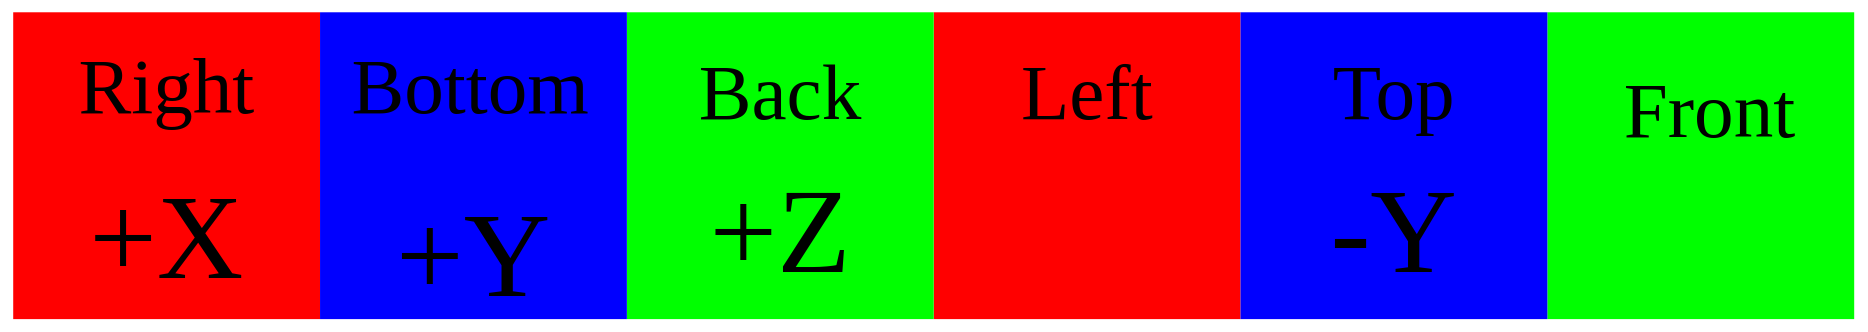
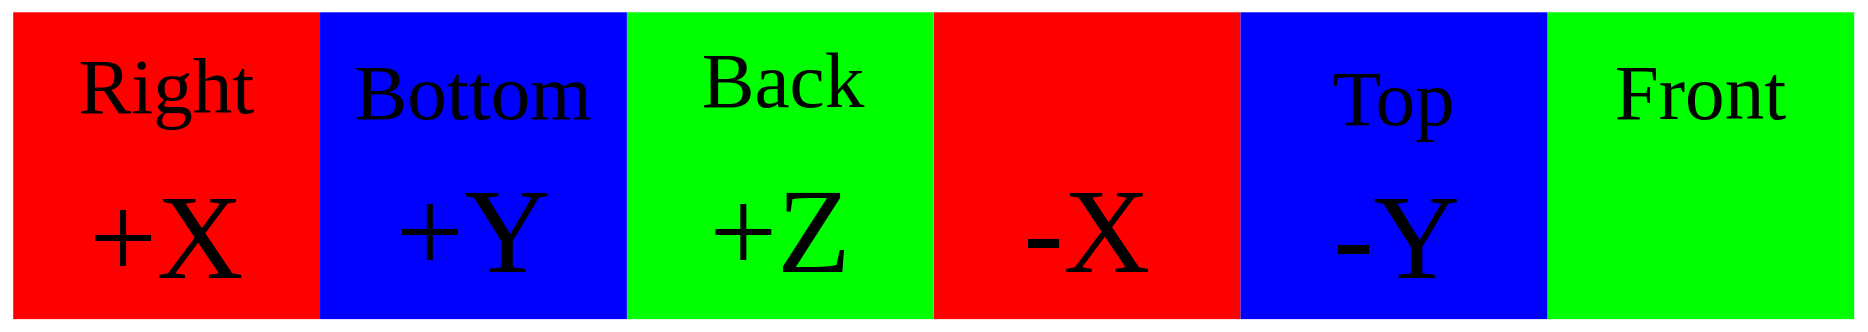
(470, 87) -> (473, 93)
(780, 93) -> (783, 81)
(1088, 93) -> none
(1395, 93) -> (1395, 99)
(1711, 111) -> (1702, 93)
none -> (1088, 231)
(1395, 231) -> (1398, 237)
(473, 255) -> (473, 231)
